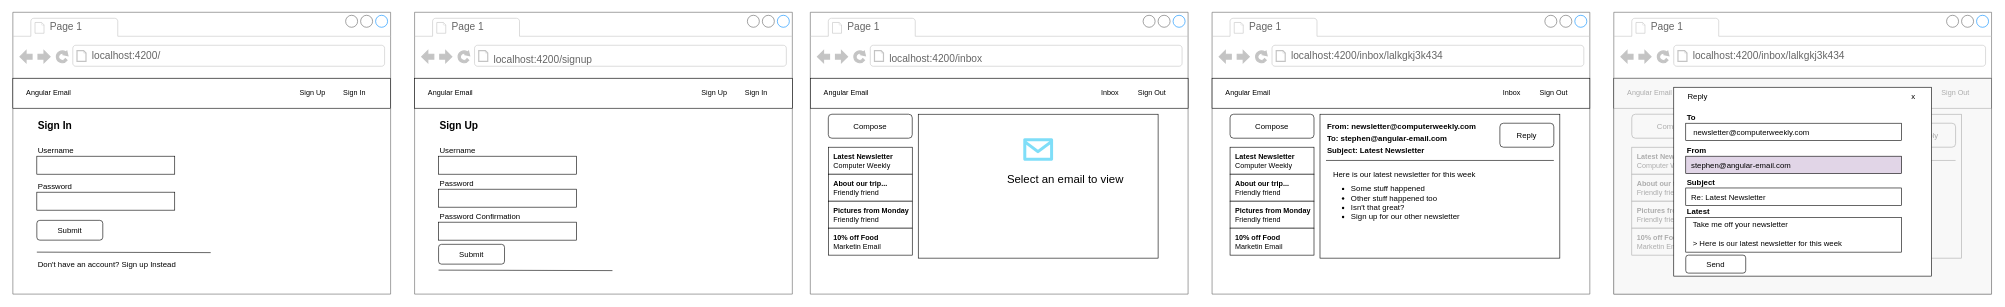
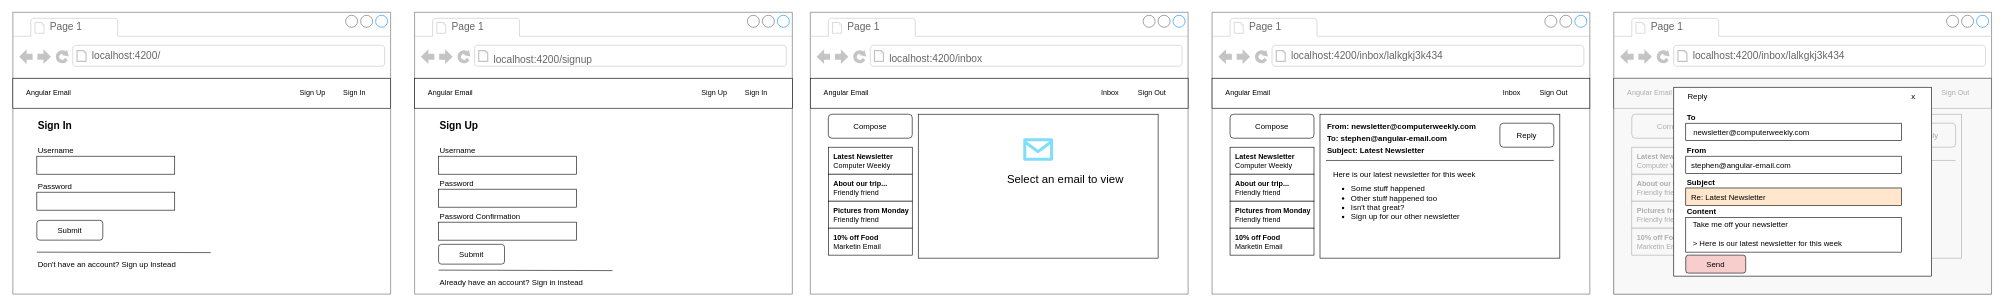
(1794, 165) -> (1794, 165)
(1794, 197) -> (1794, 197)
(1701, 212) -> (1703, 212)
(1716, 264) -> (1716, 264)
none -> (519, 282)
